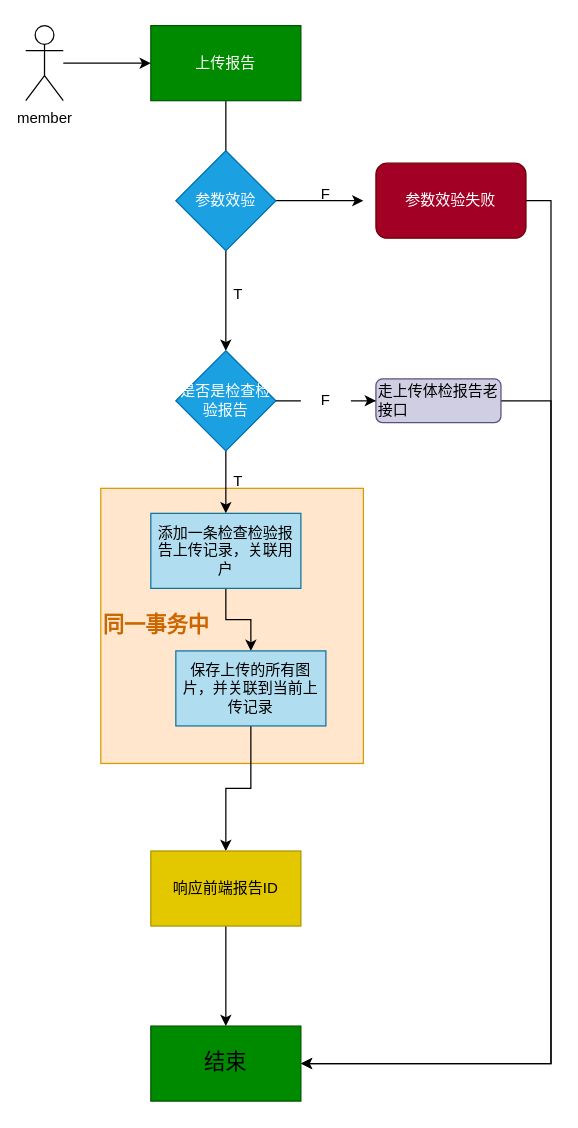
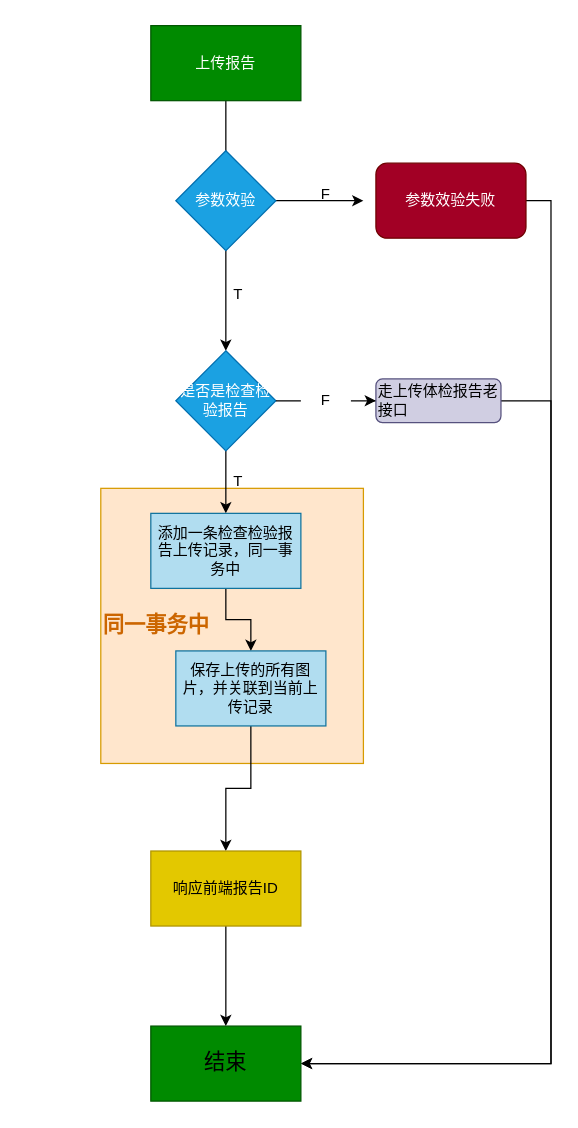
(44, 63) -> none
(102, 63) -> none
(226, 551) -> (226, 551)
